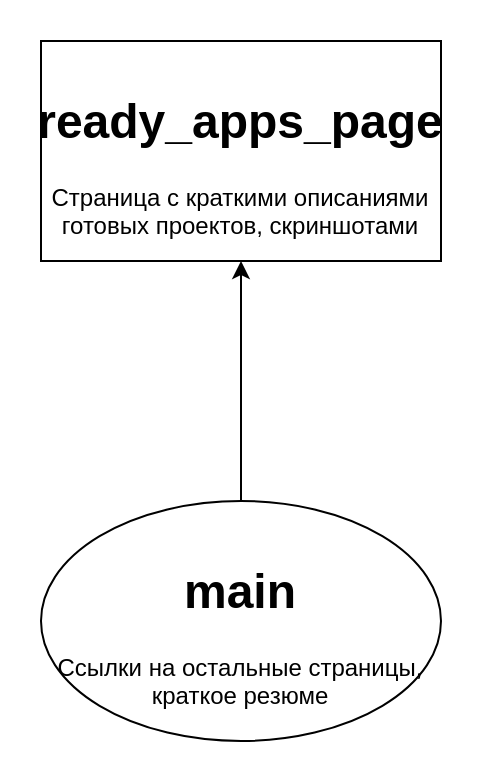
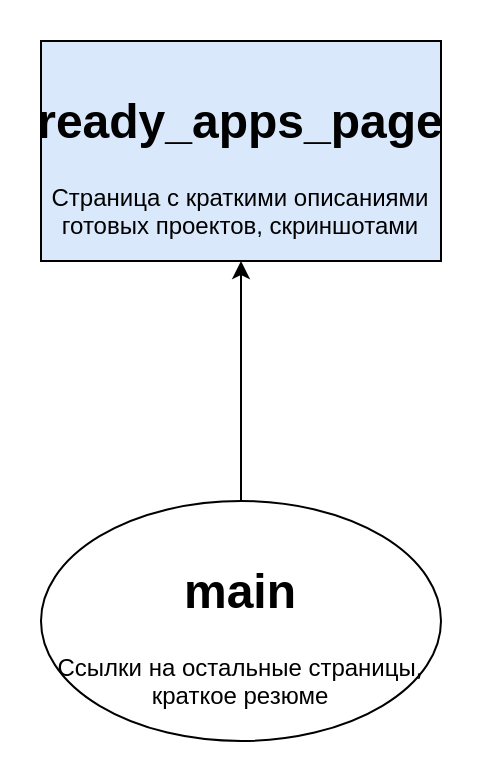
(241, 151) -> (241, 151)
